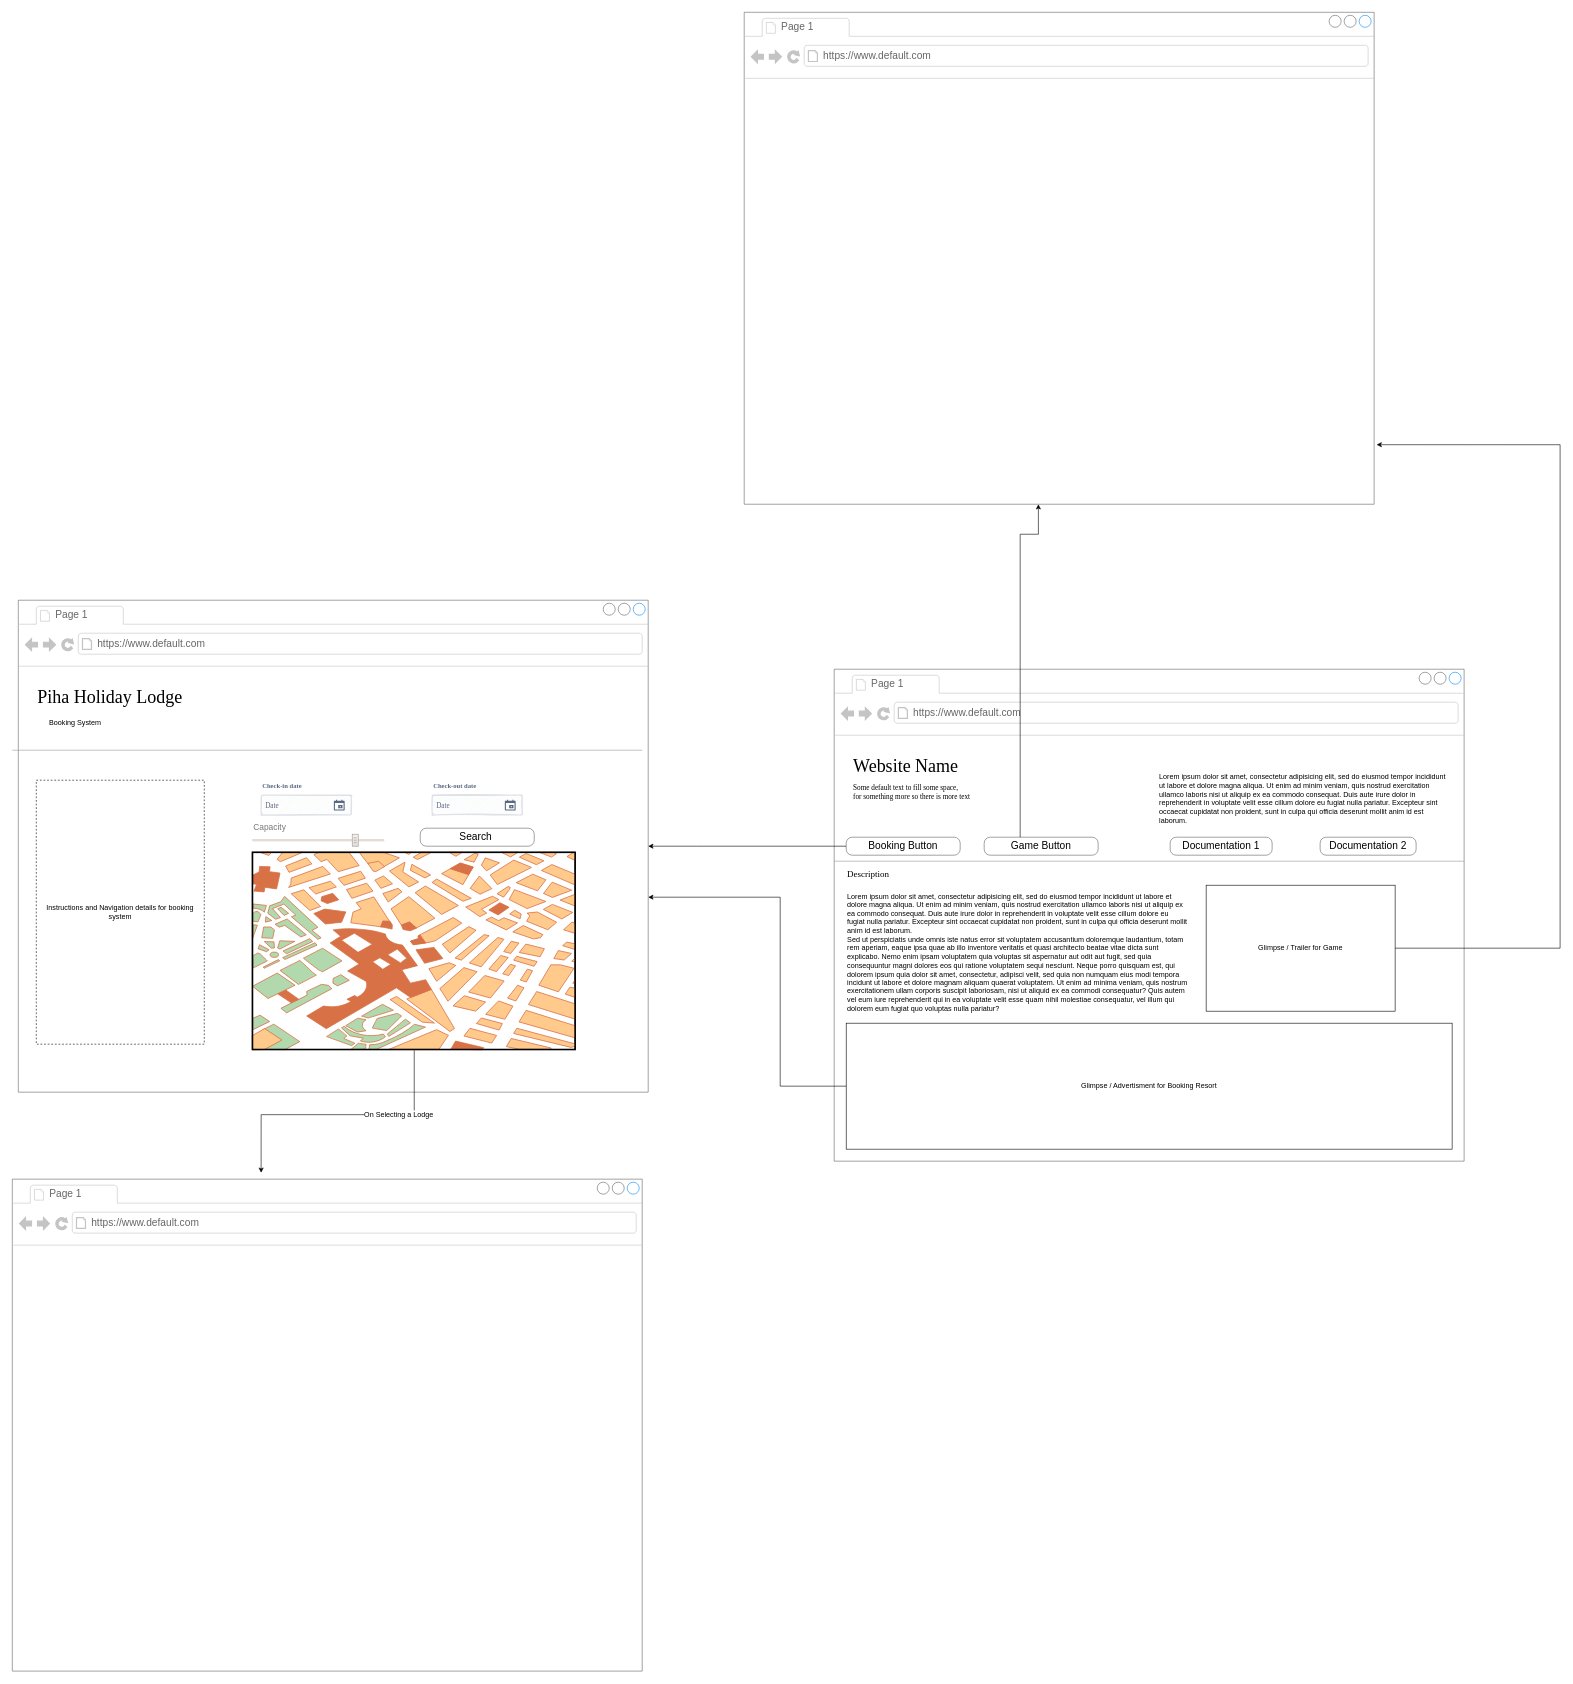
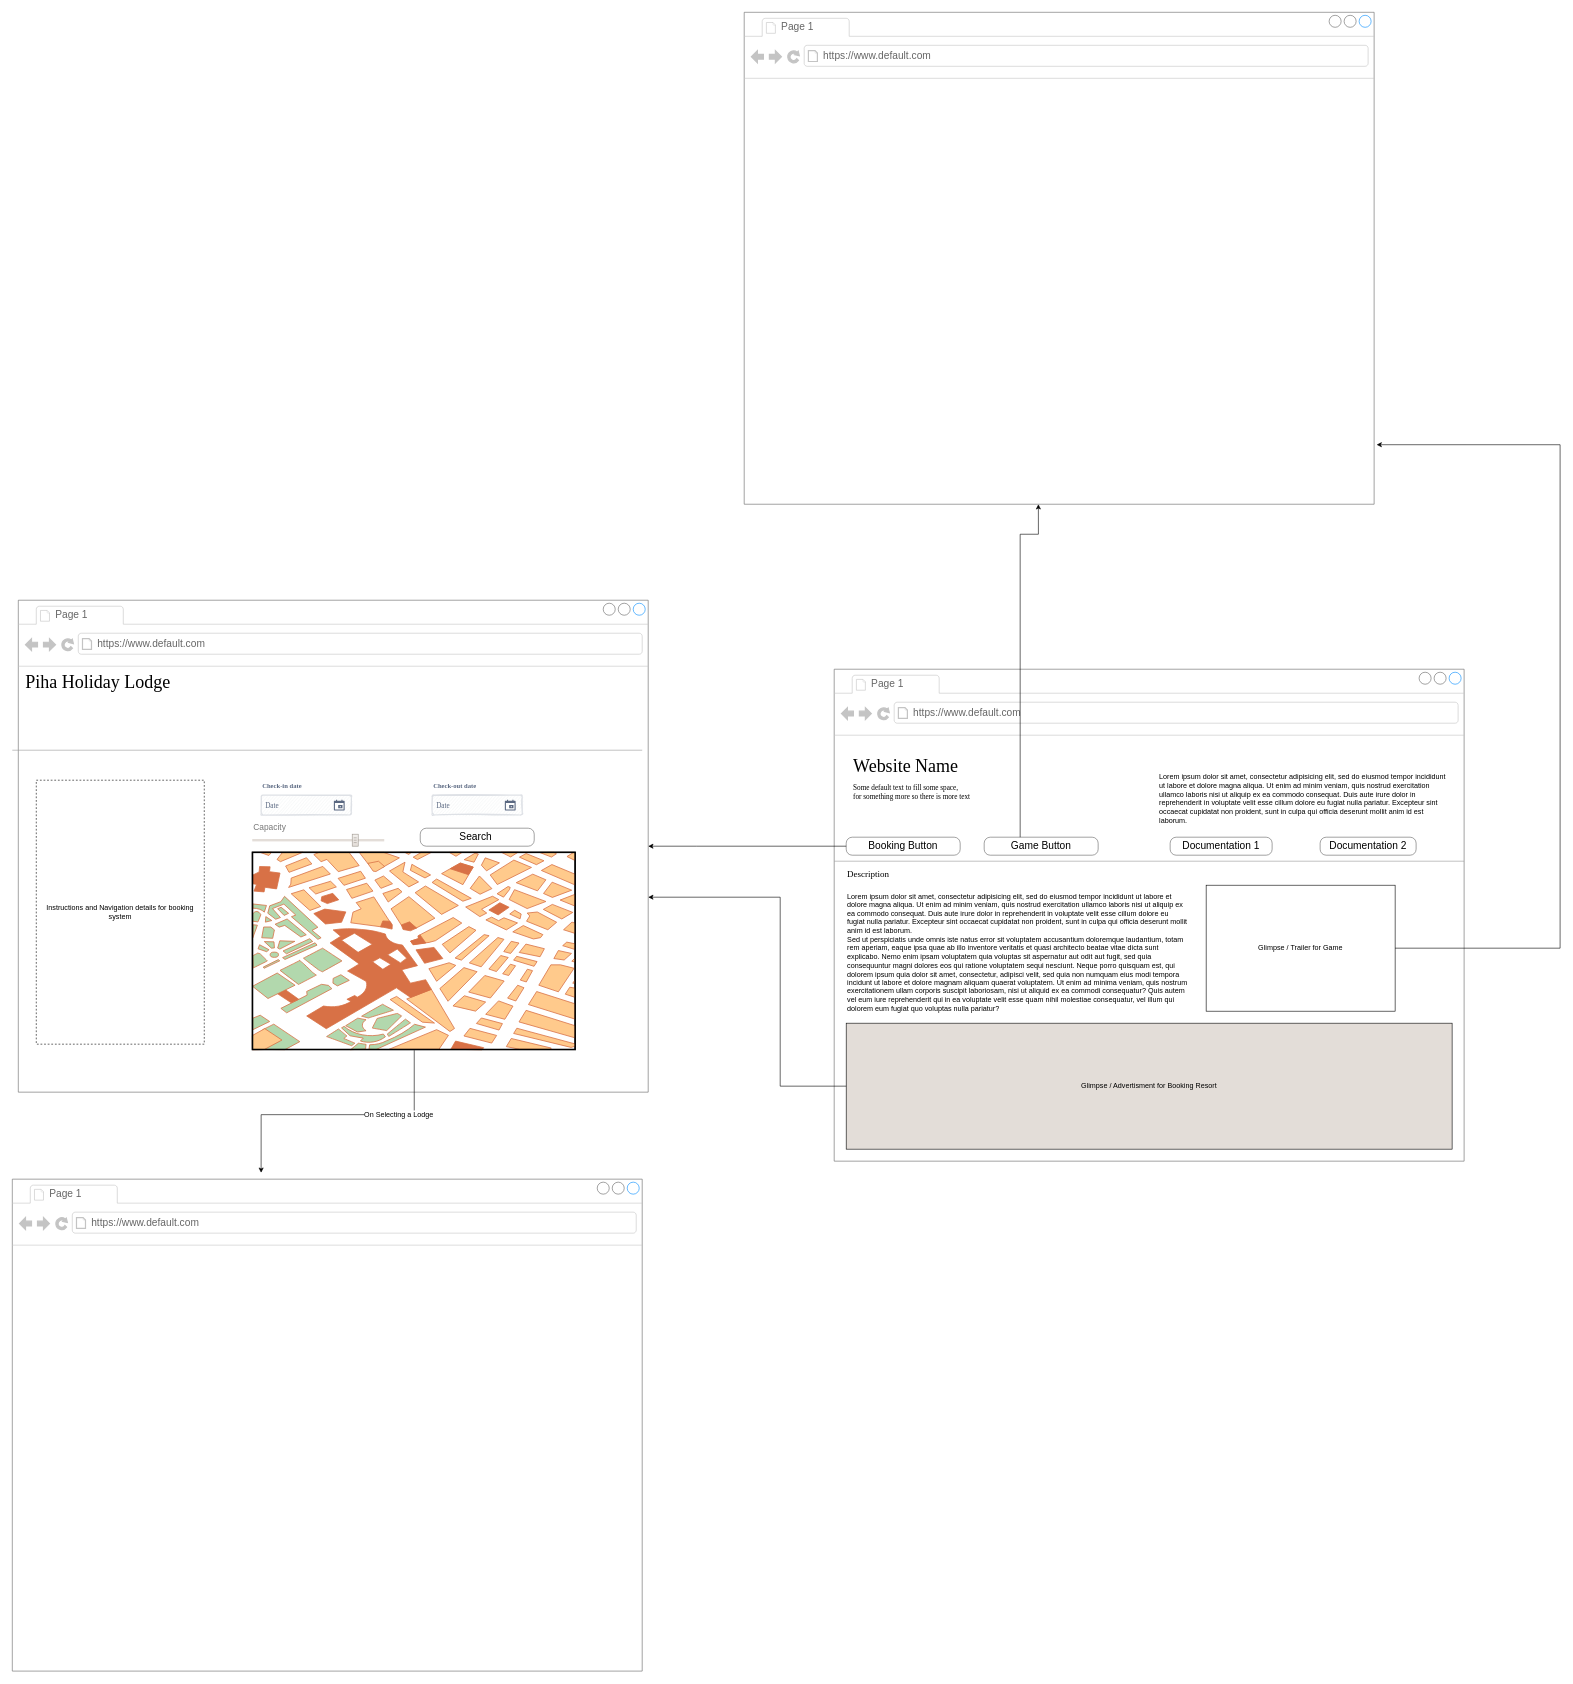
(138, 699) -> (126, 684)
(75, 723) -> none
(1149, 1086) -> (1149, 1086)
